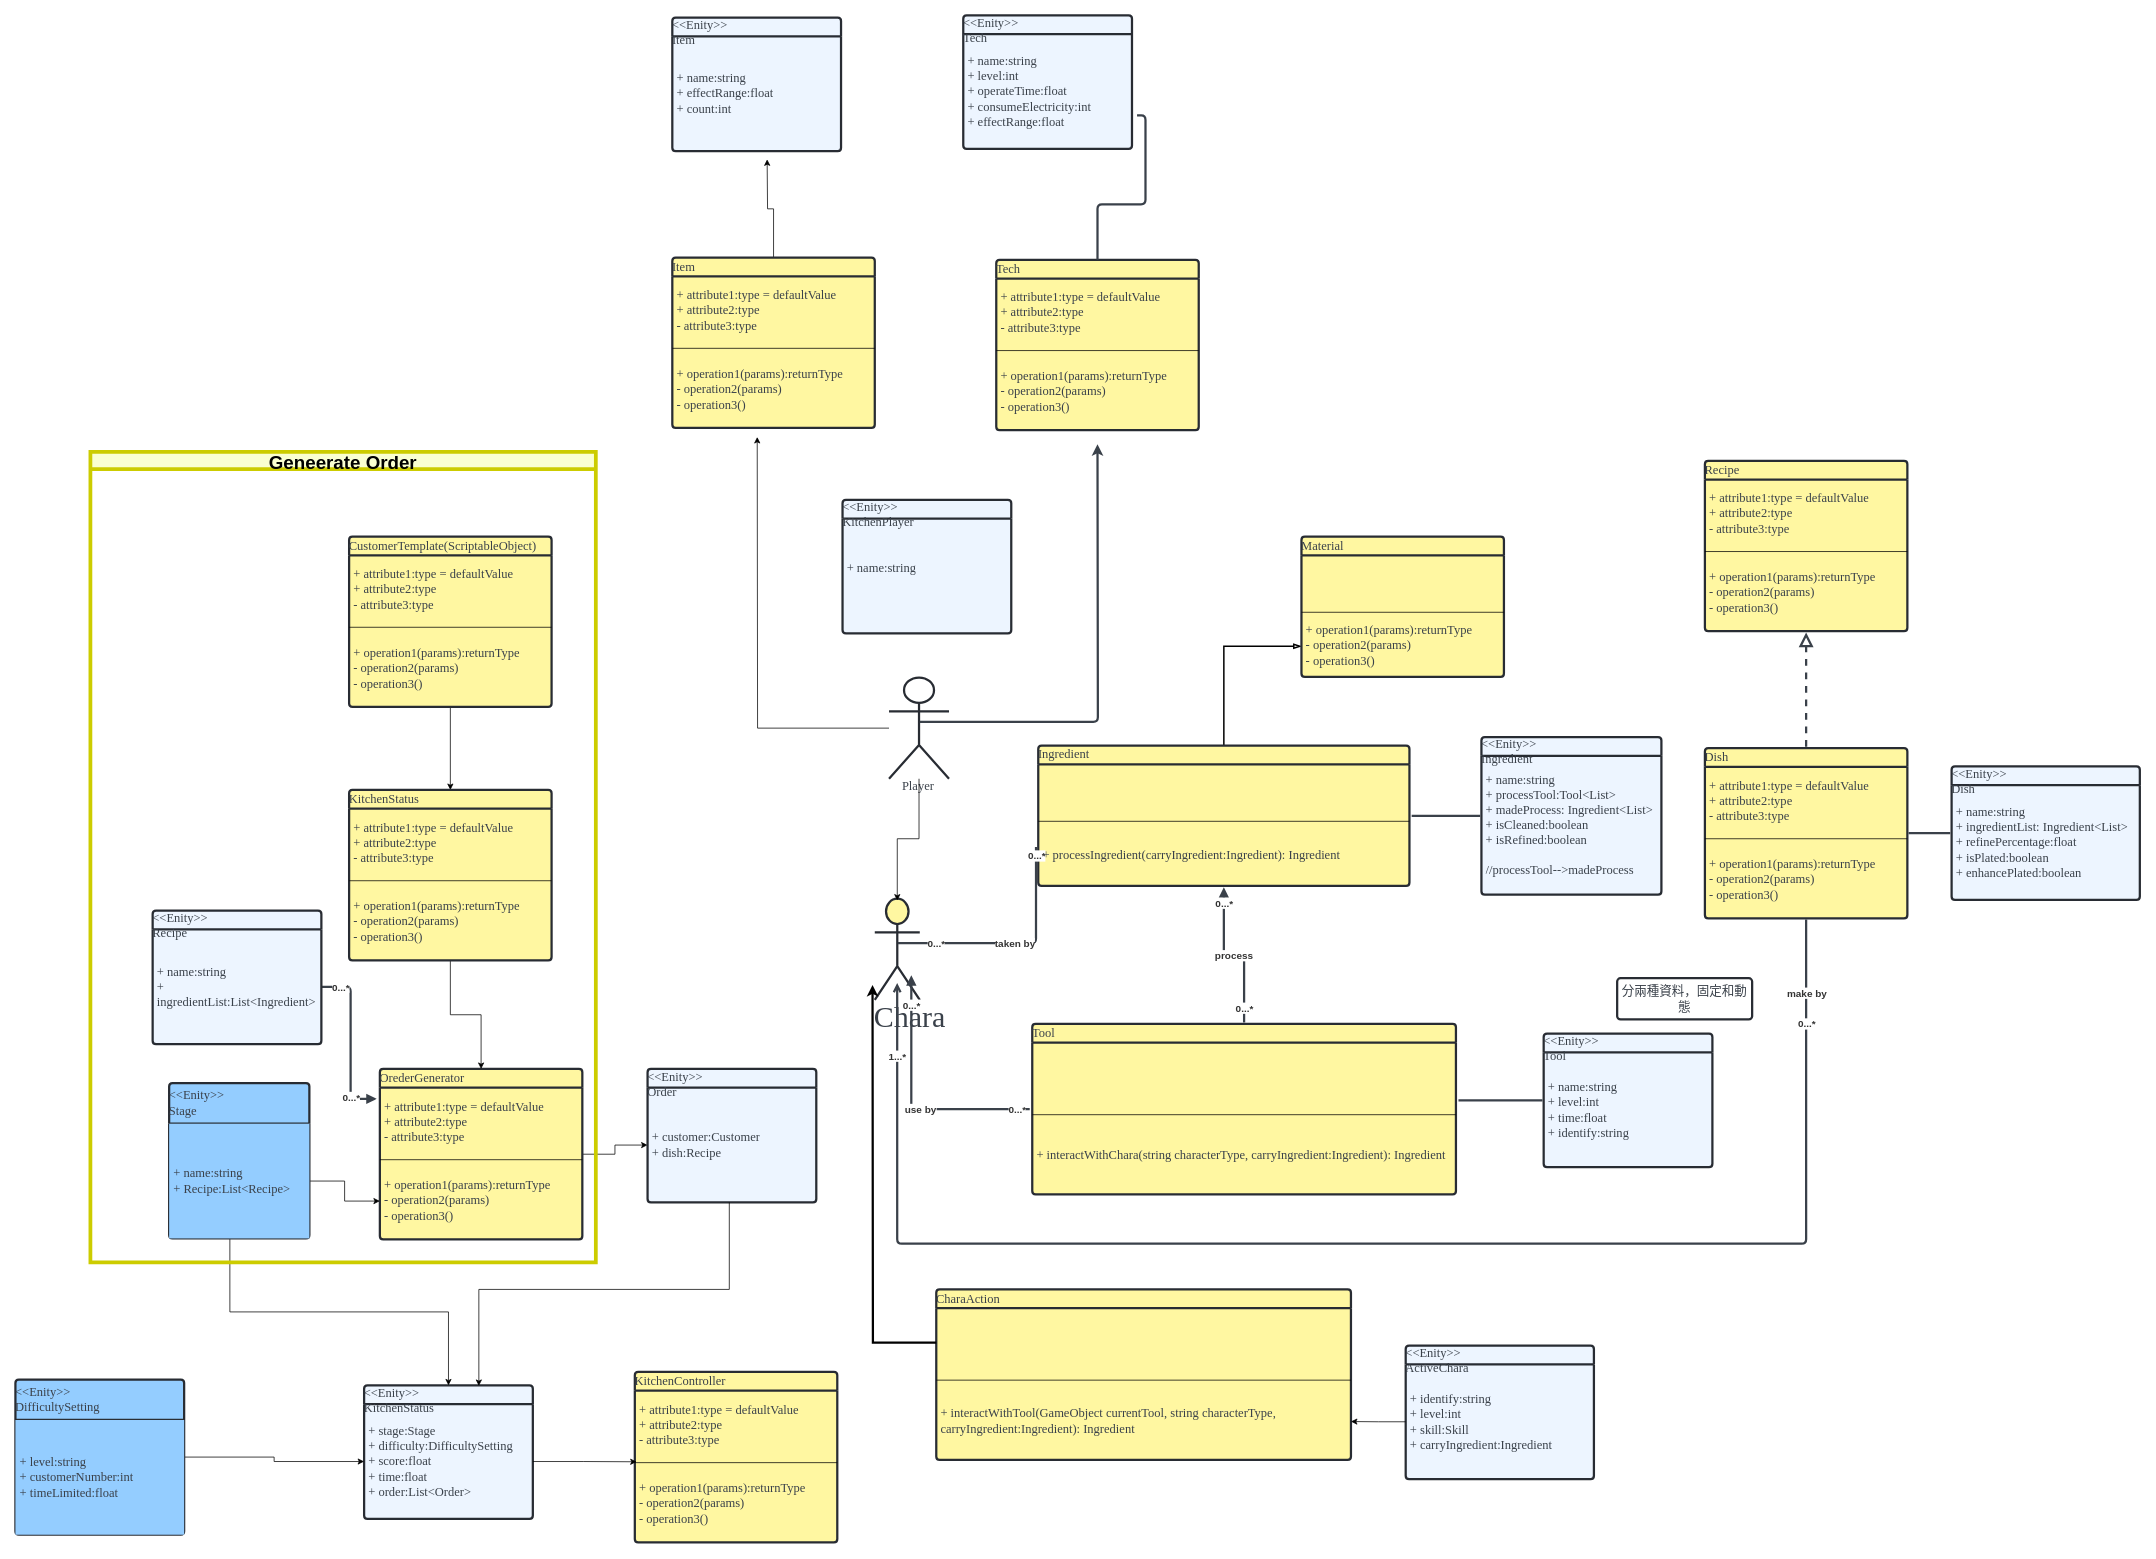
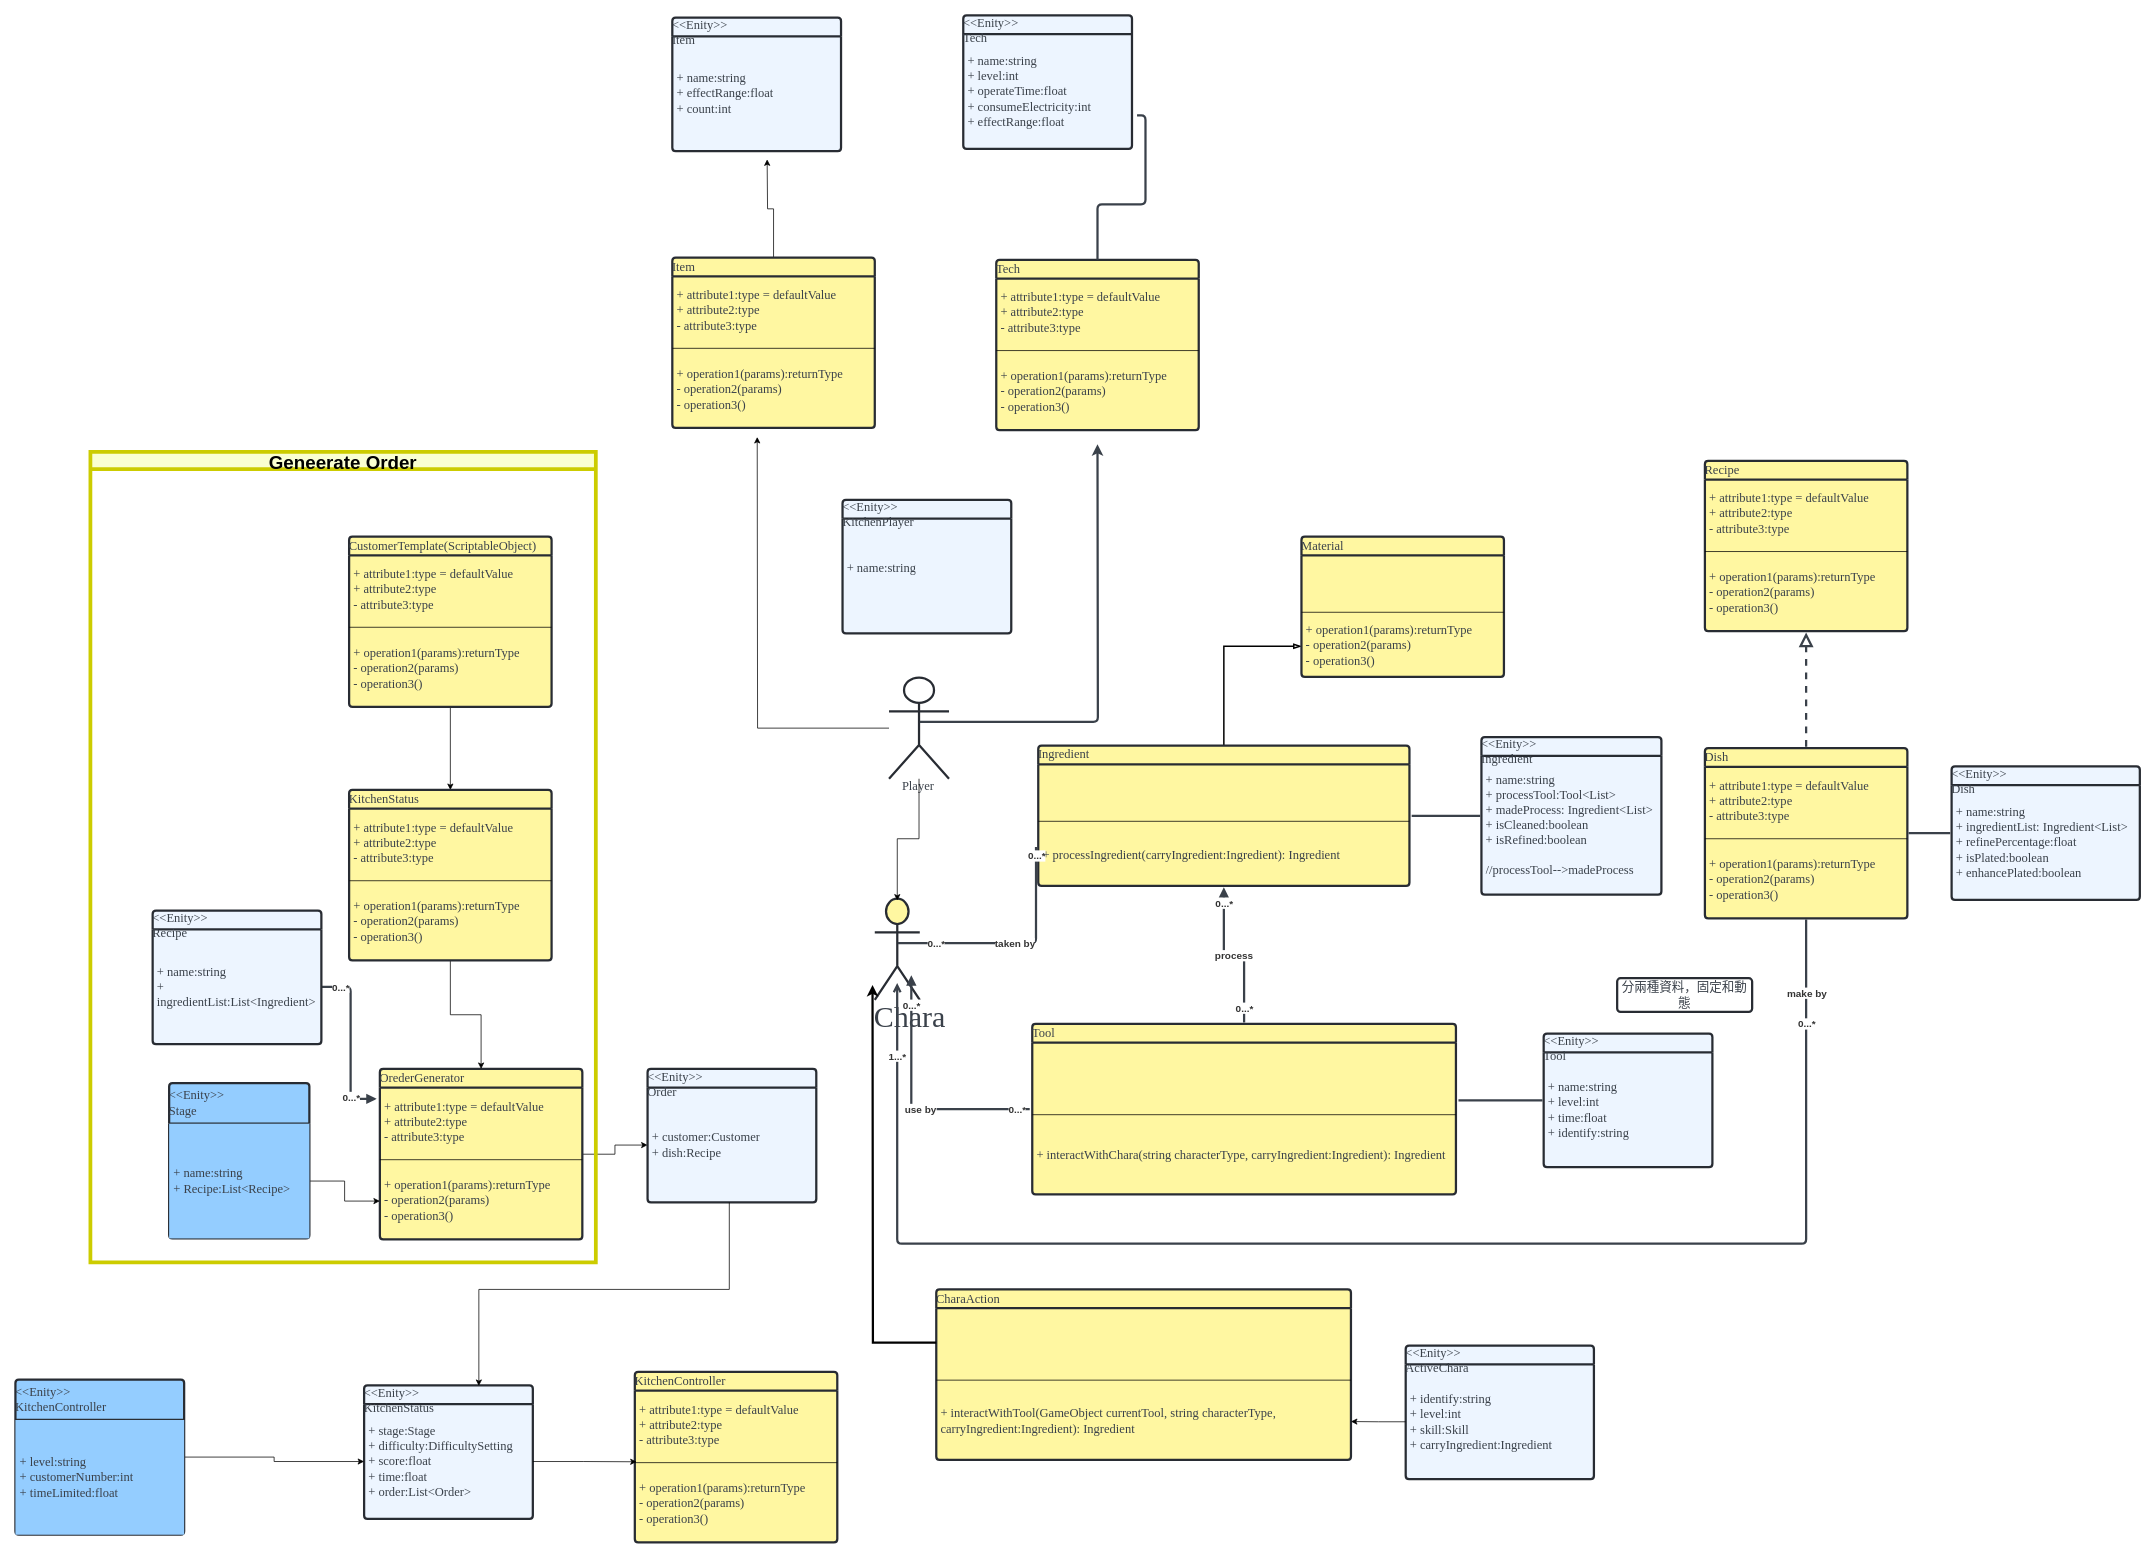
(1685, 999) -> (1685, 995)
(449, 1345) -> none
(68, 1400) -> (70, 1400)
